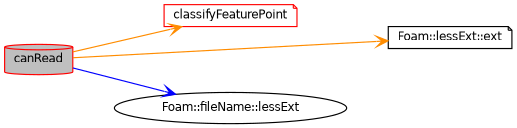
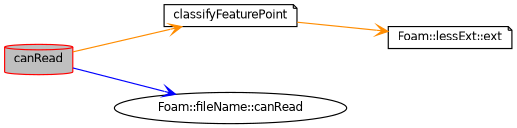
(231, 16) -> (231, 16)
(225, 50) -> (337, 26)
(231, 108) -> (231, 108)
